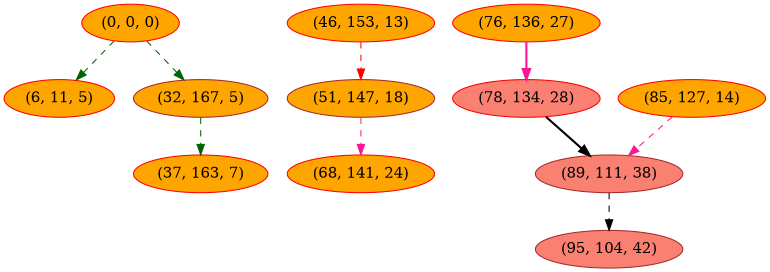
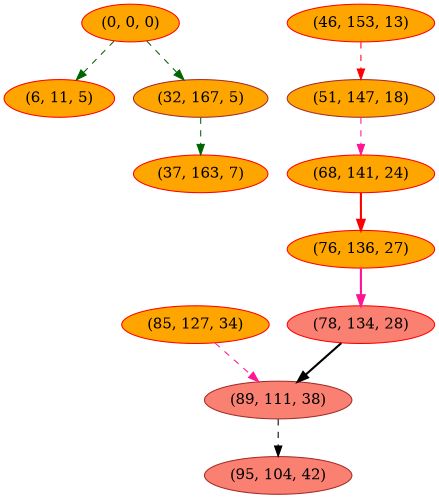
(692, 98) -> (195, 325)
none -> (361, 206)
